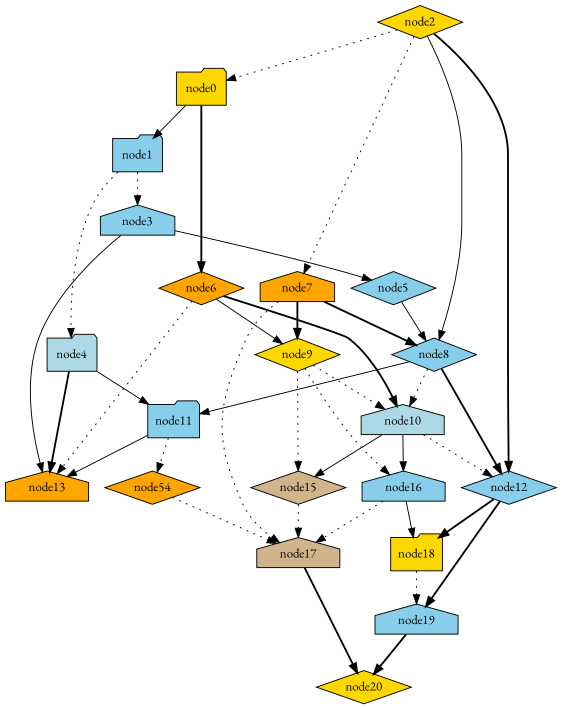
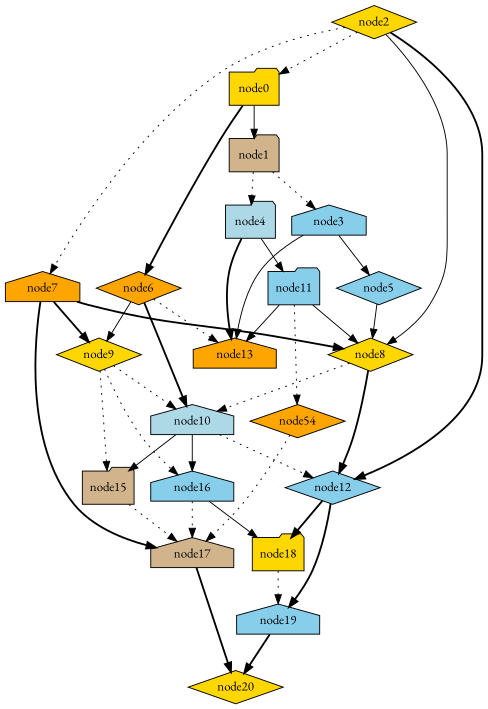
(138, 155) -> (254, 155)
(434, 355) -> (371, 355)
(309, 387) -> (332, 321)
(222, 419) -> (46, 448)
(298, 488) -> (108, 488)
